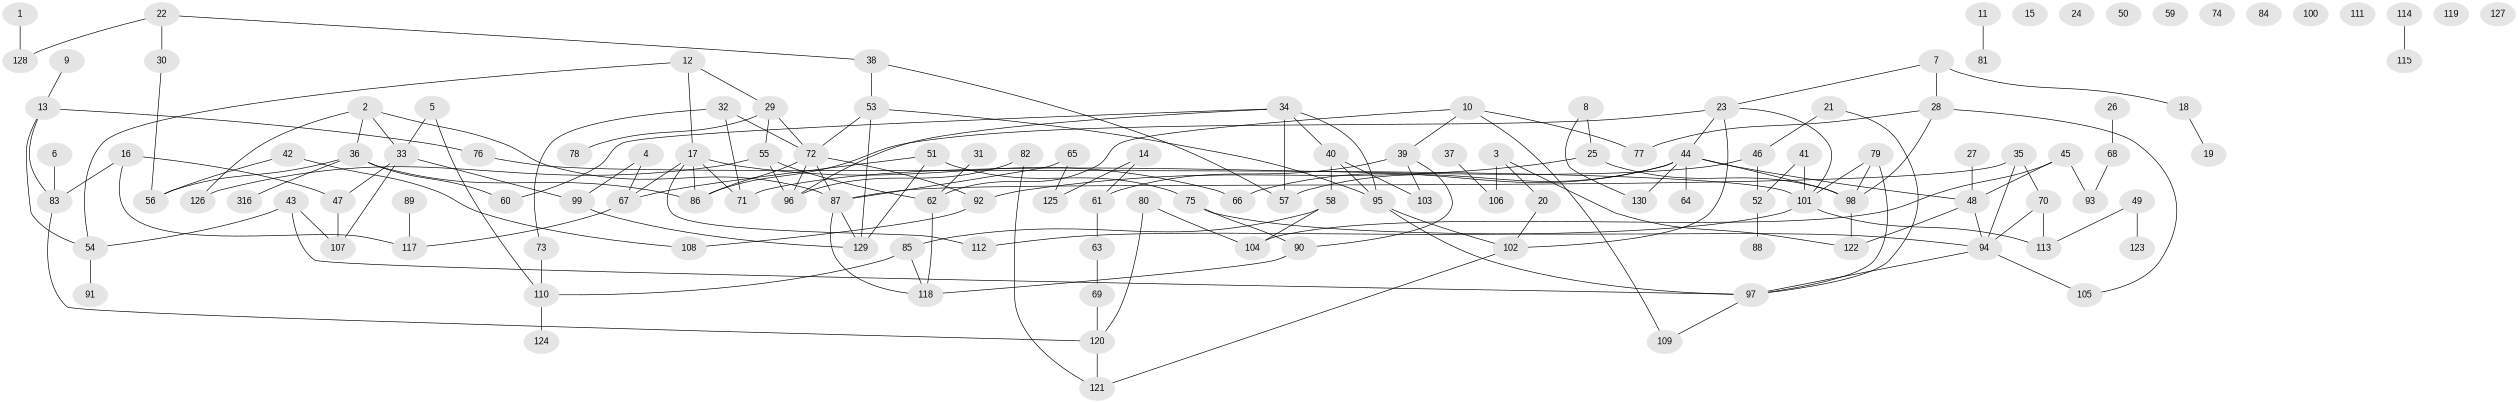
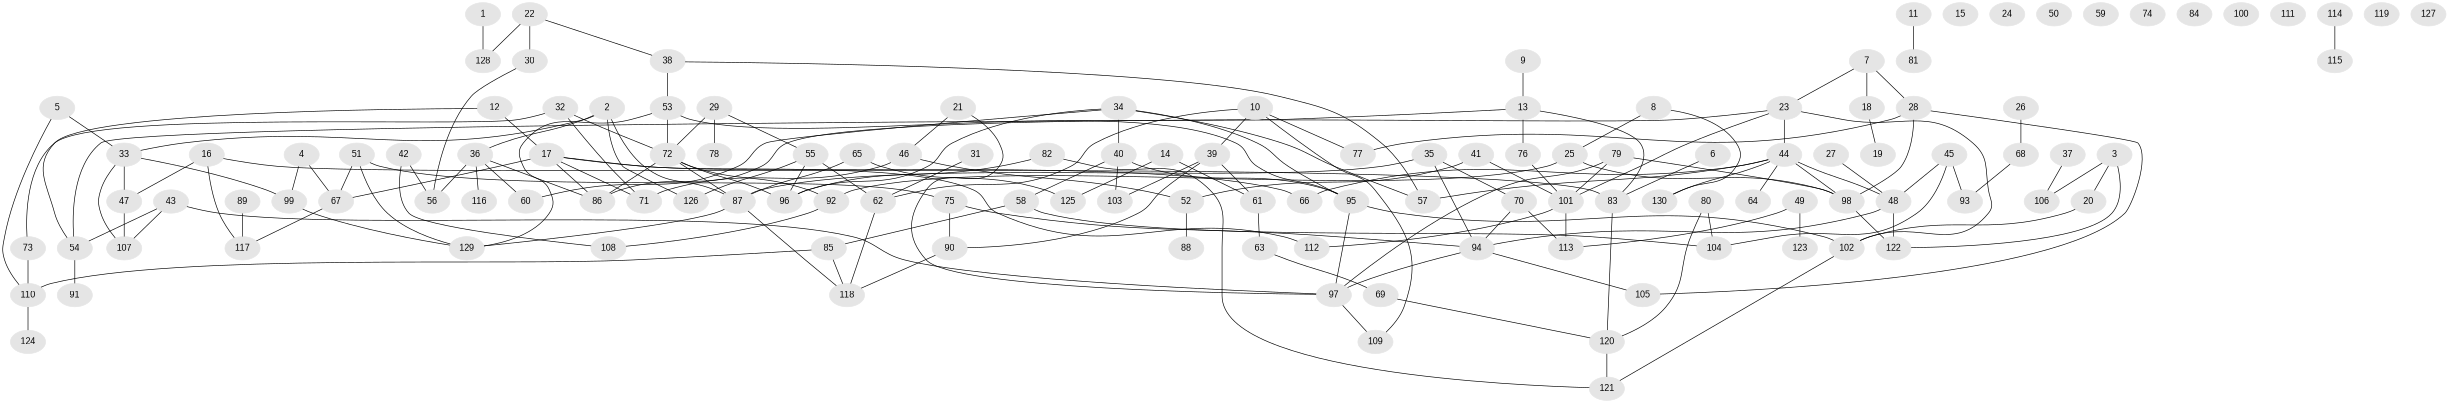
(729, 84) -> none
(244, 201) -> (479, 201)
